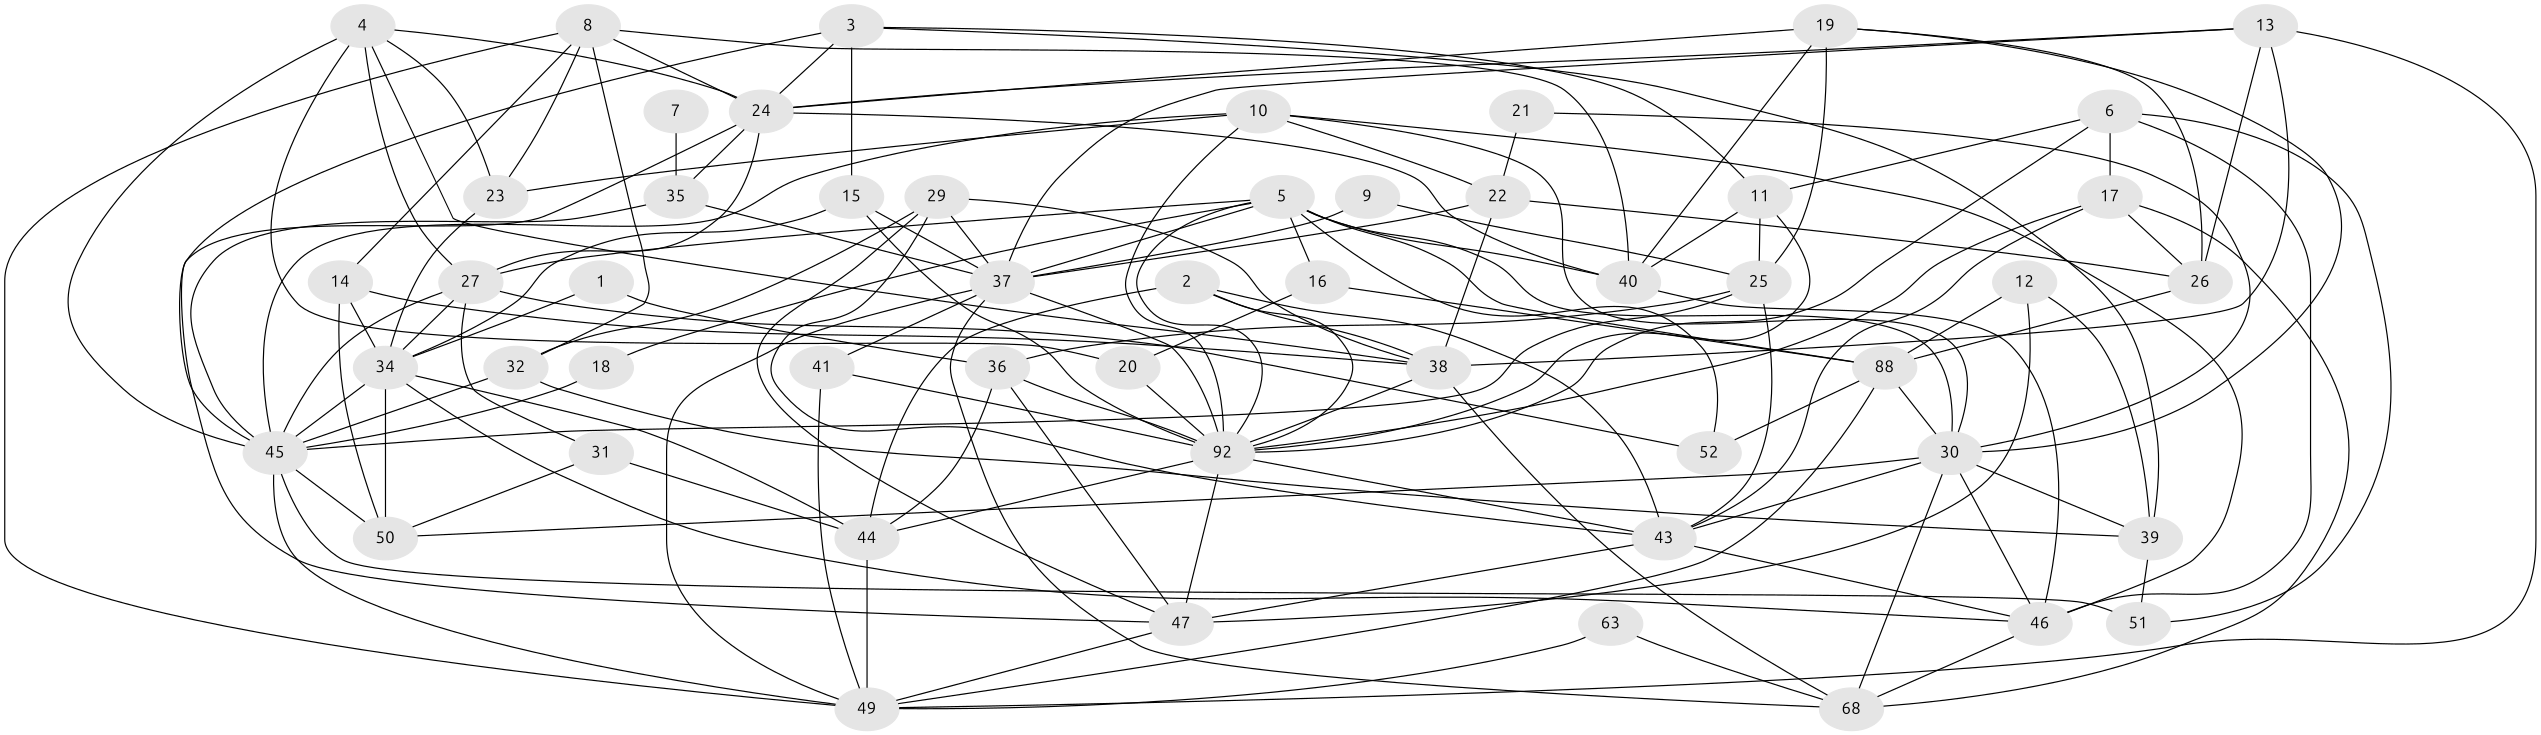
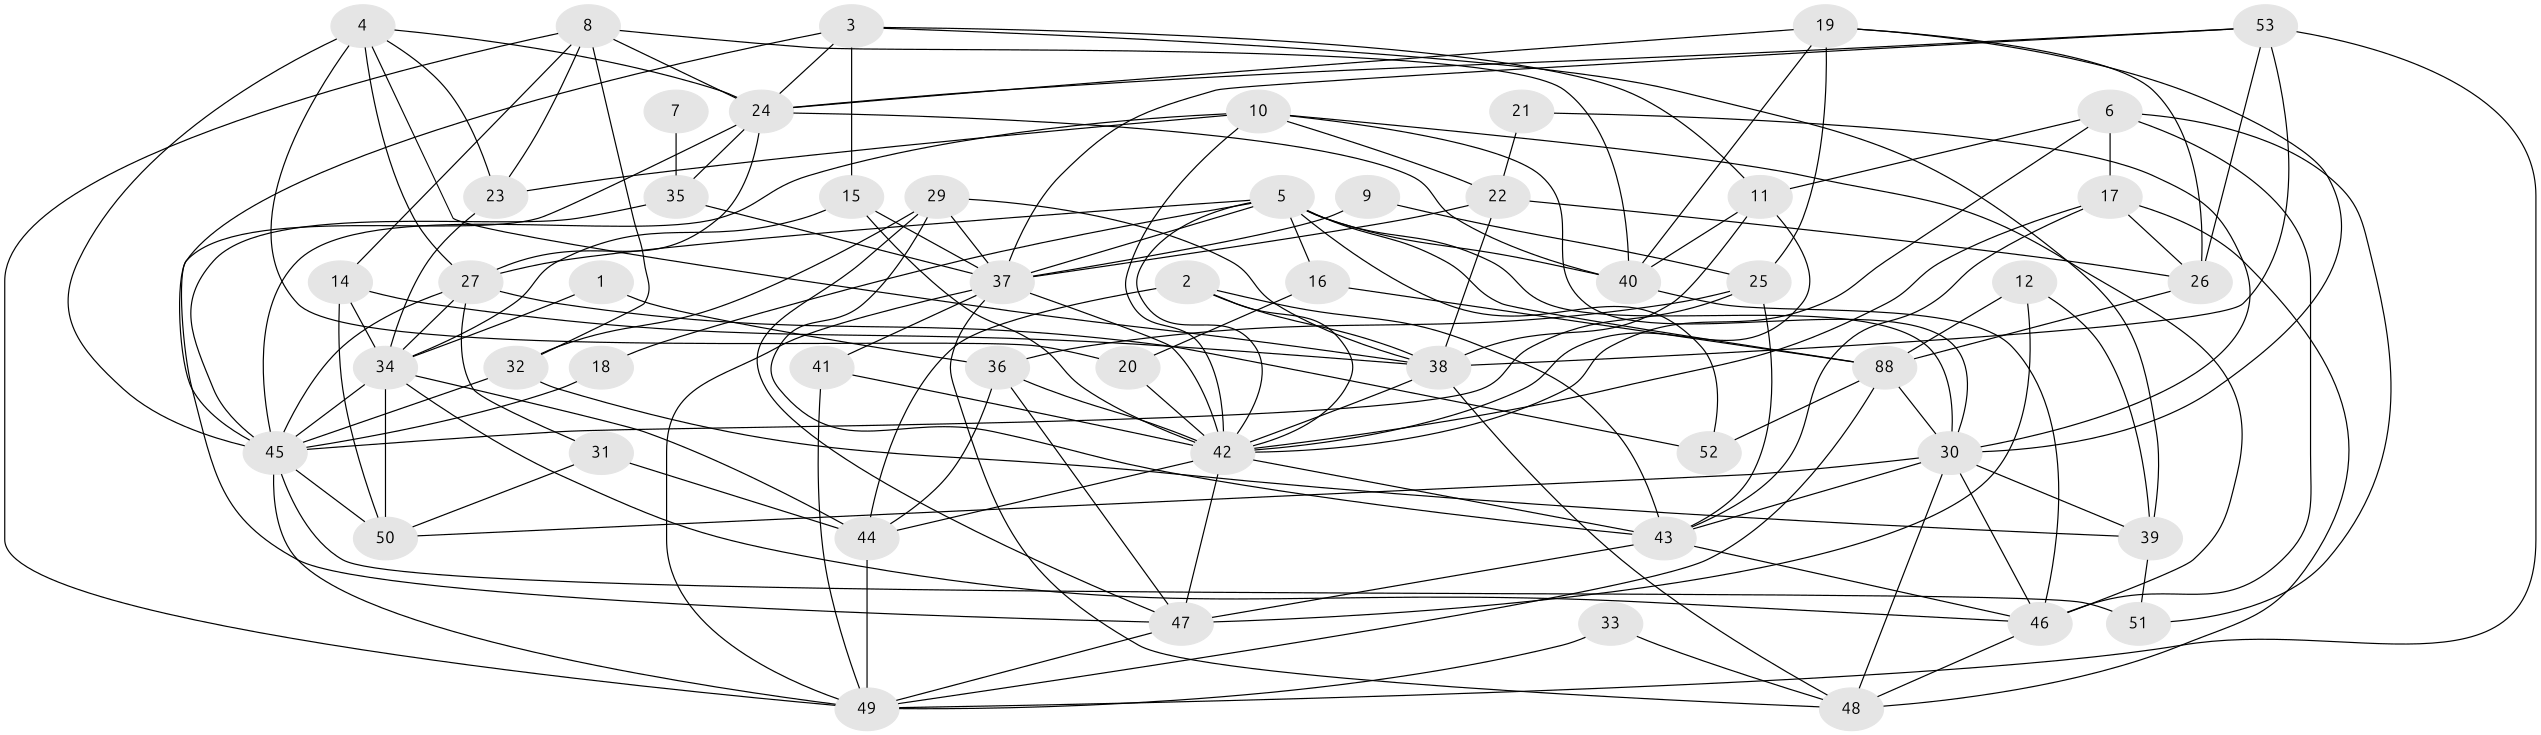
(2265, 26) -> (2265, 26)
(1760, 240) -> (1690, 287)
(1223, 453) -> (1223, 453)
(1611, 624) -> (1611, 624)
(1852, 709) -> (1852, 709)
